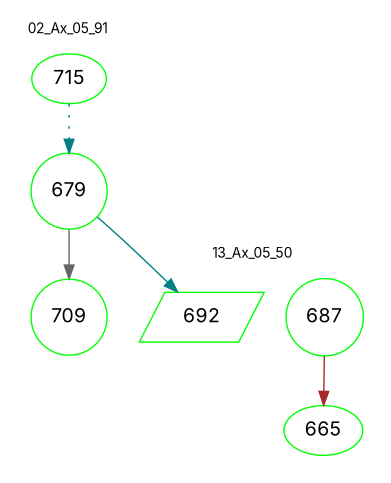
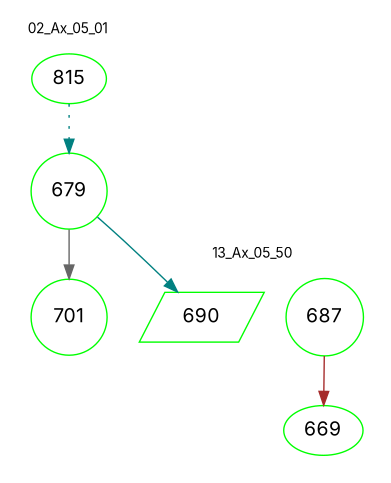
(68, 30) -> (68, 30)
(69, 79) -> (69, 79)
(69, 317) -> (69, 317)
(202, 317) -> (202, 317)
(323, 430) -> (323, 430)
